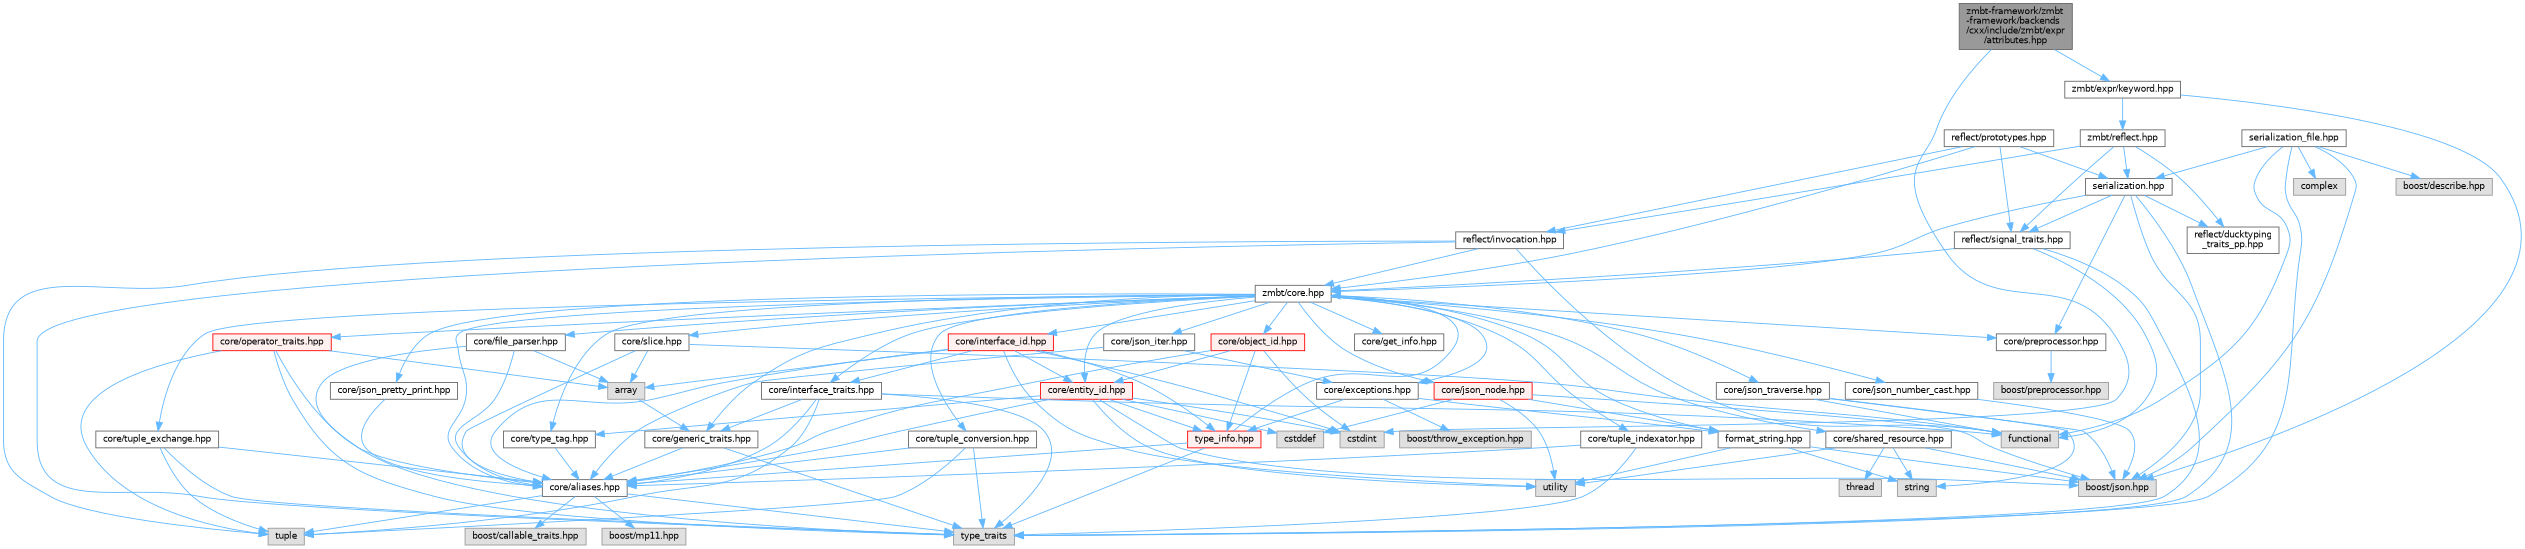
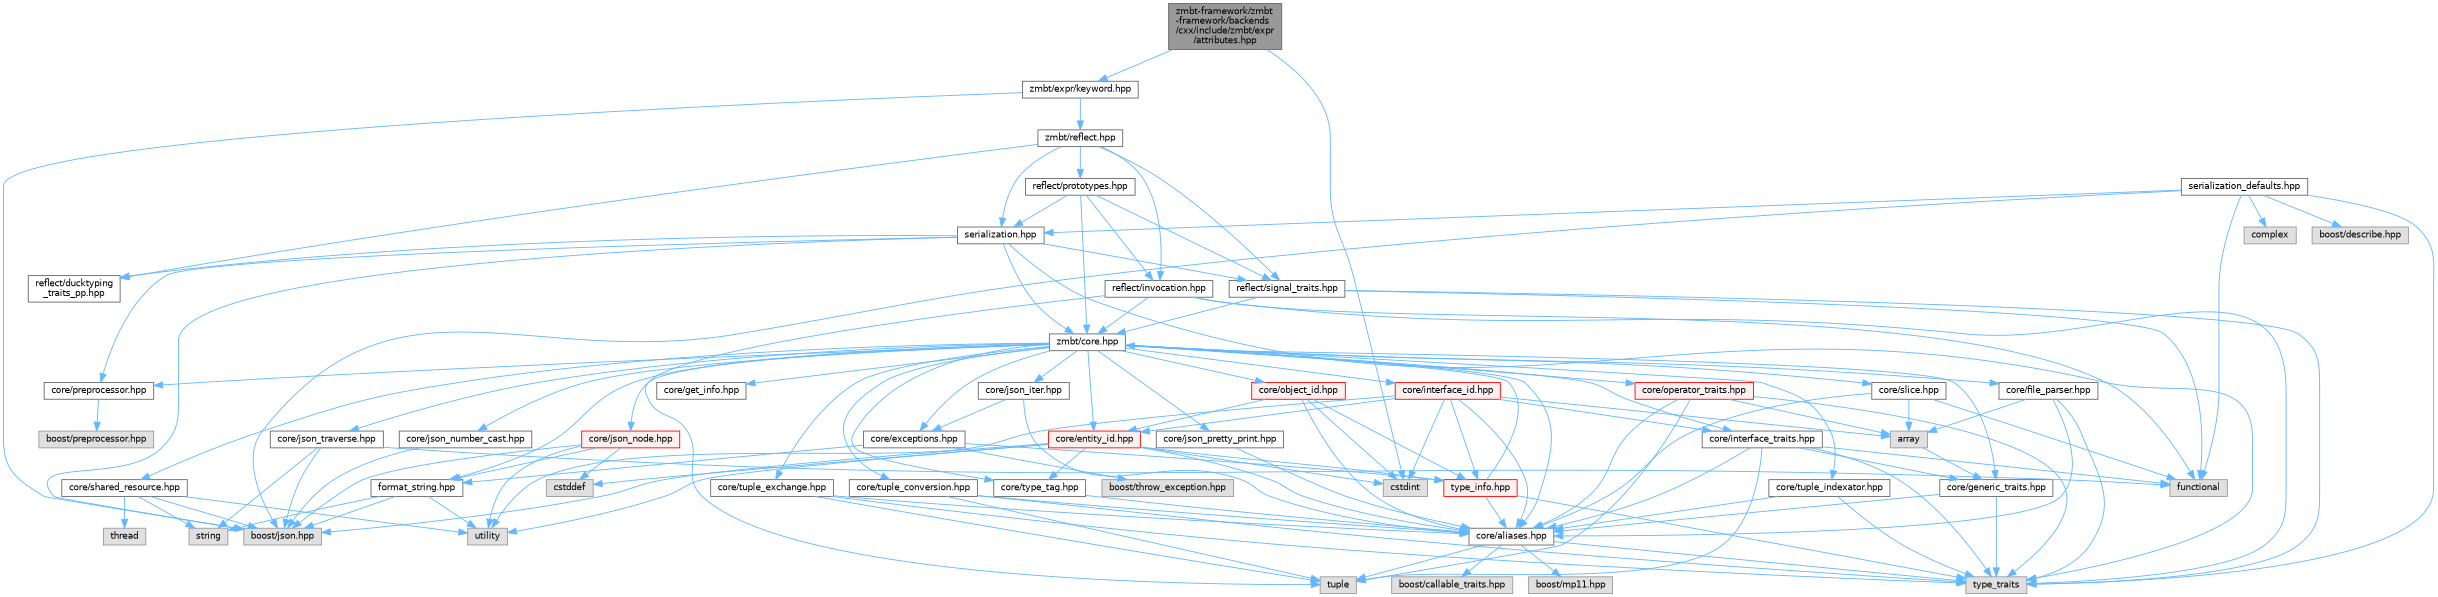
(2294, 138) -> (2245, 187)
none -> (1080, 158)
